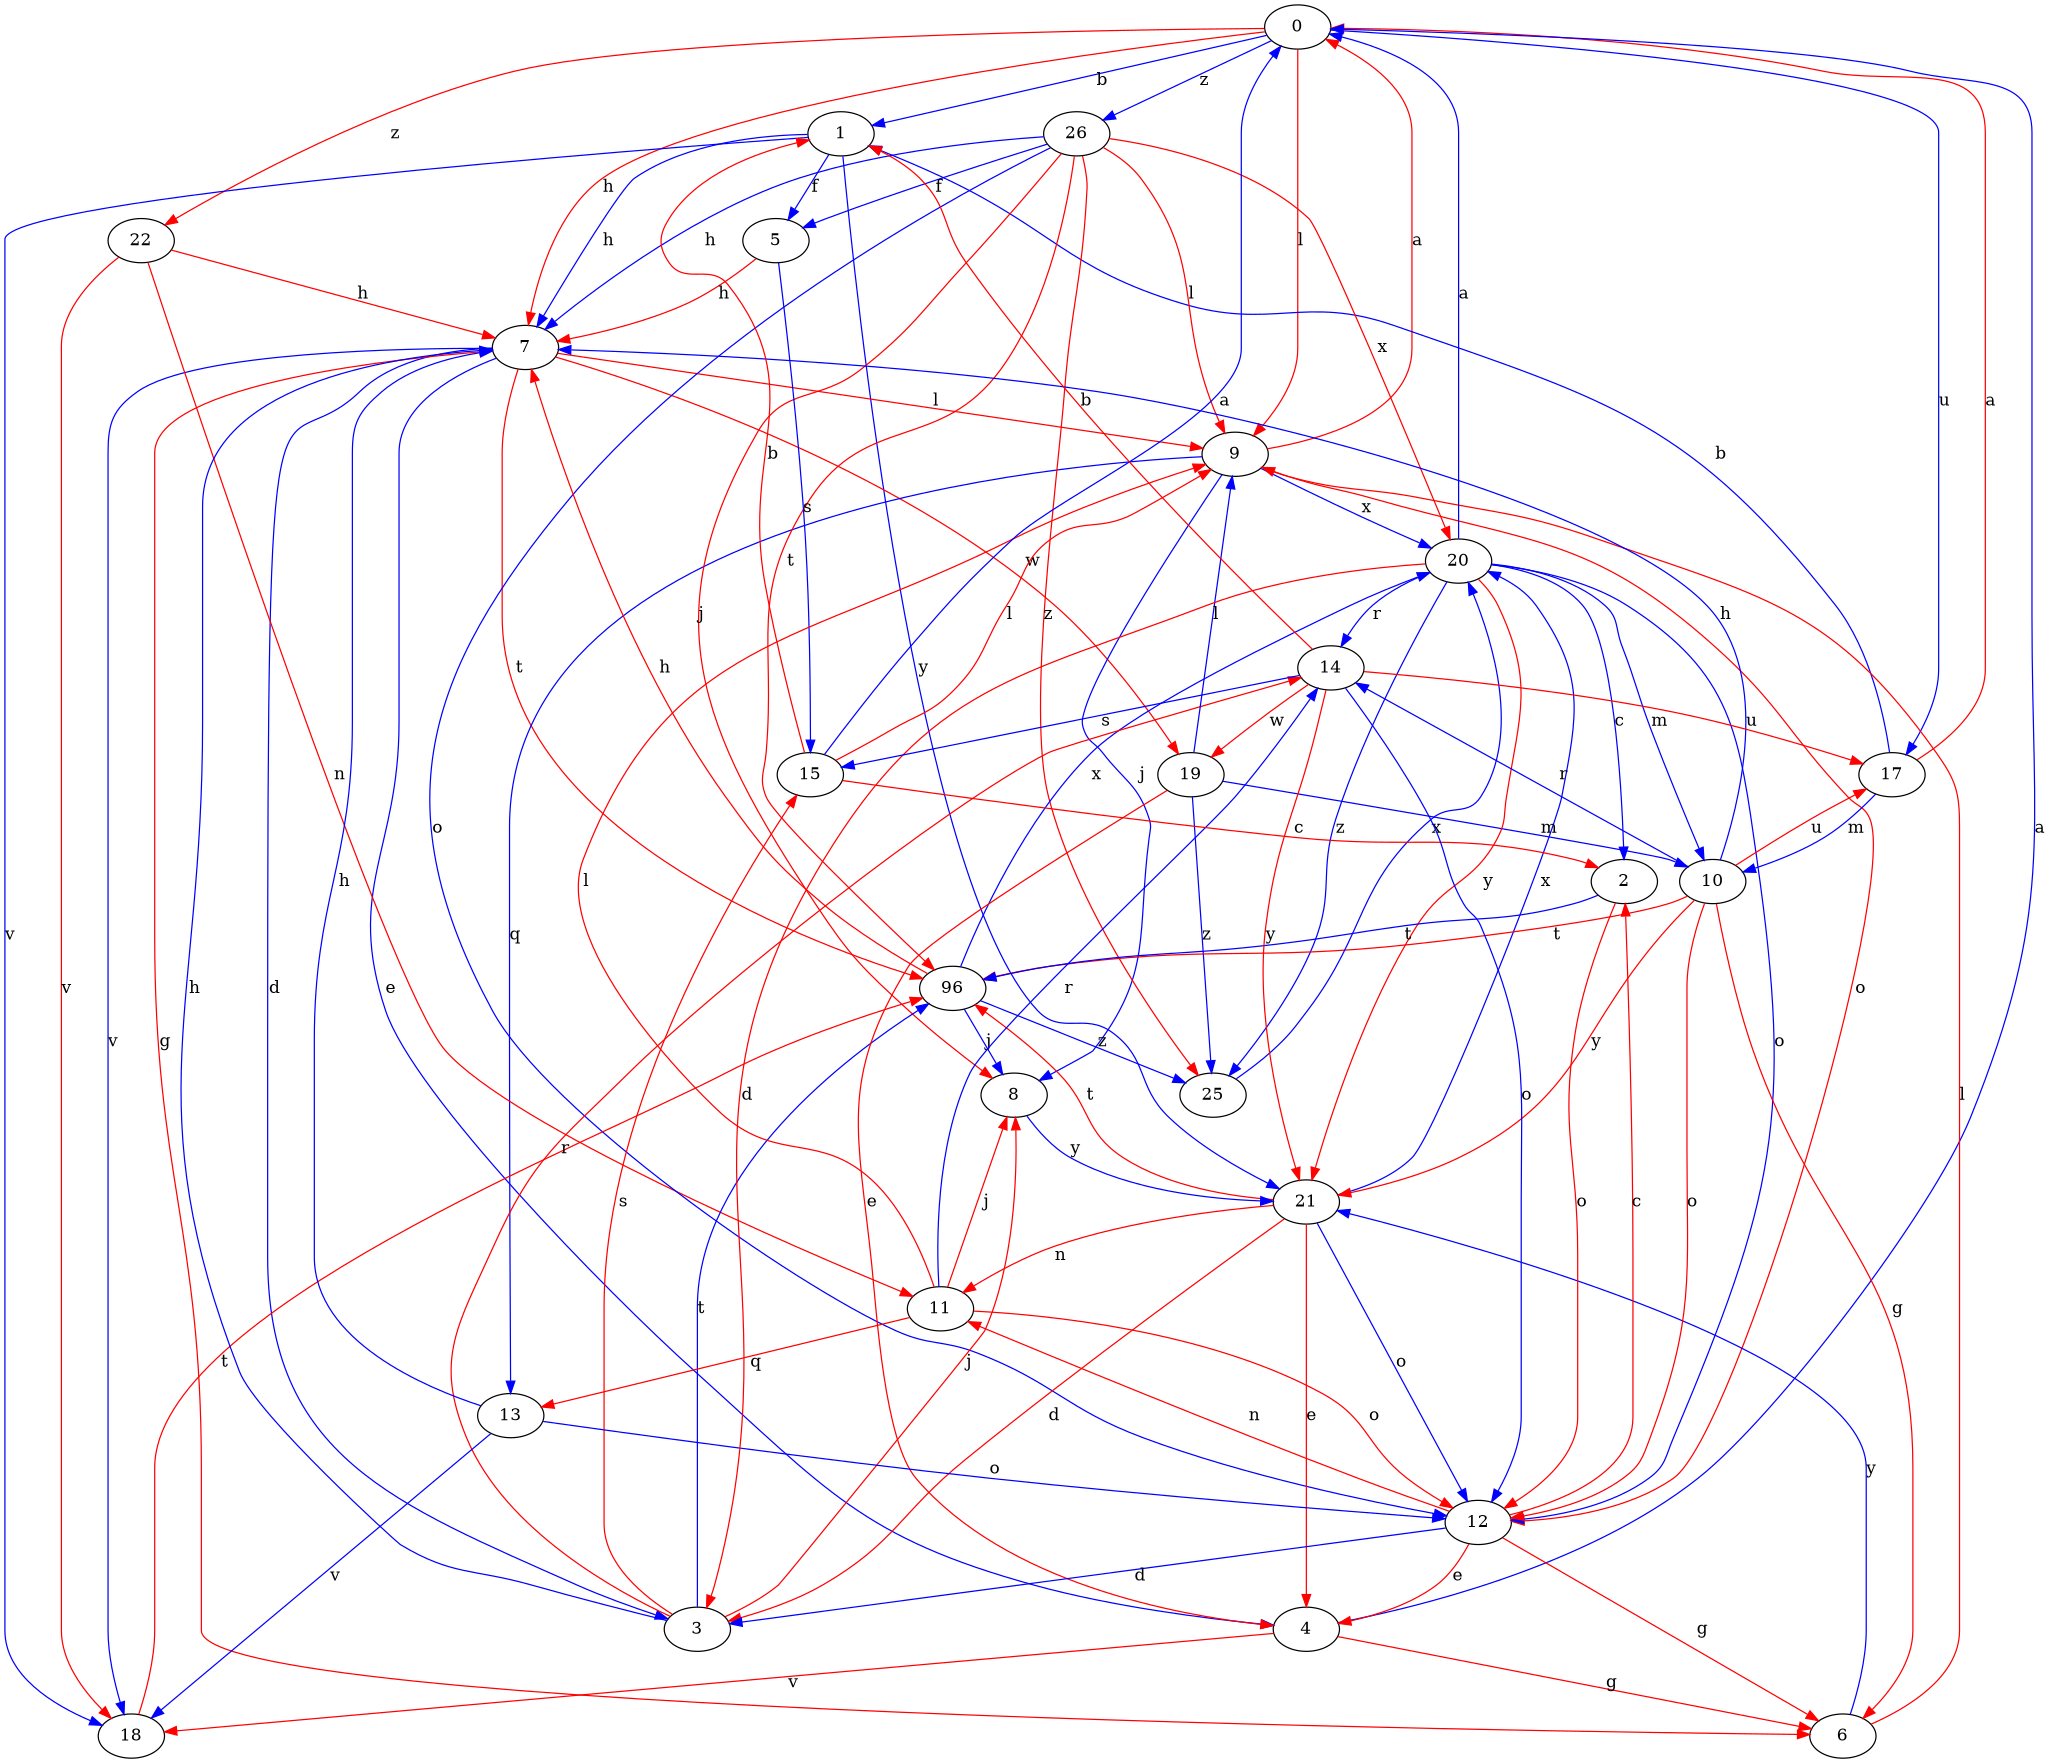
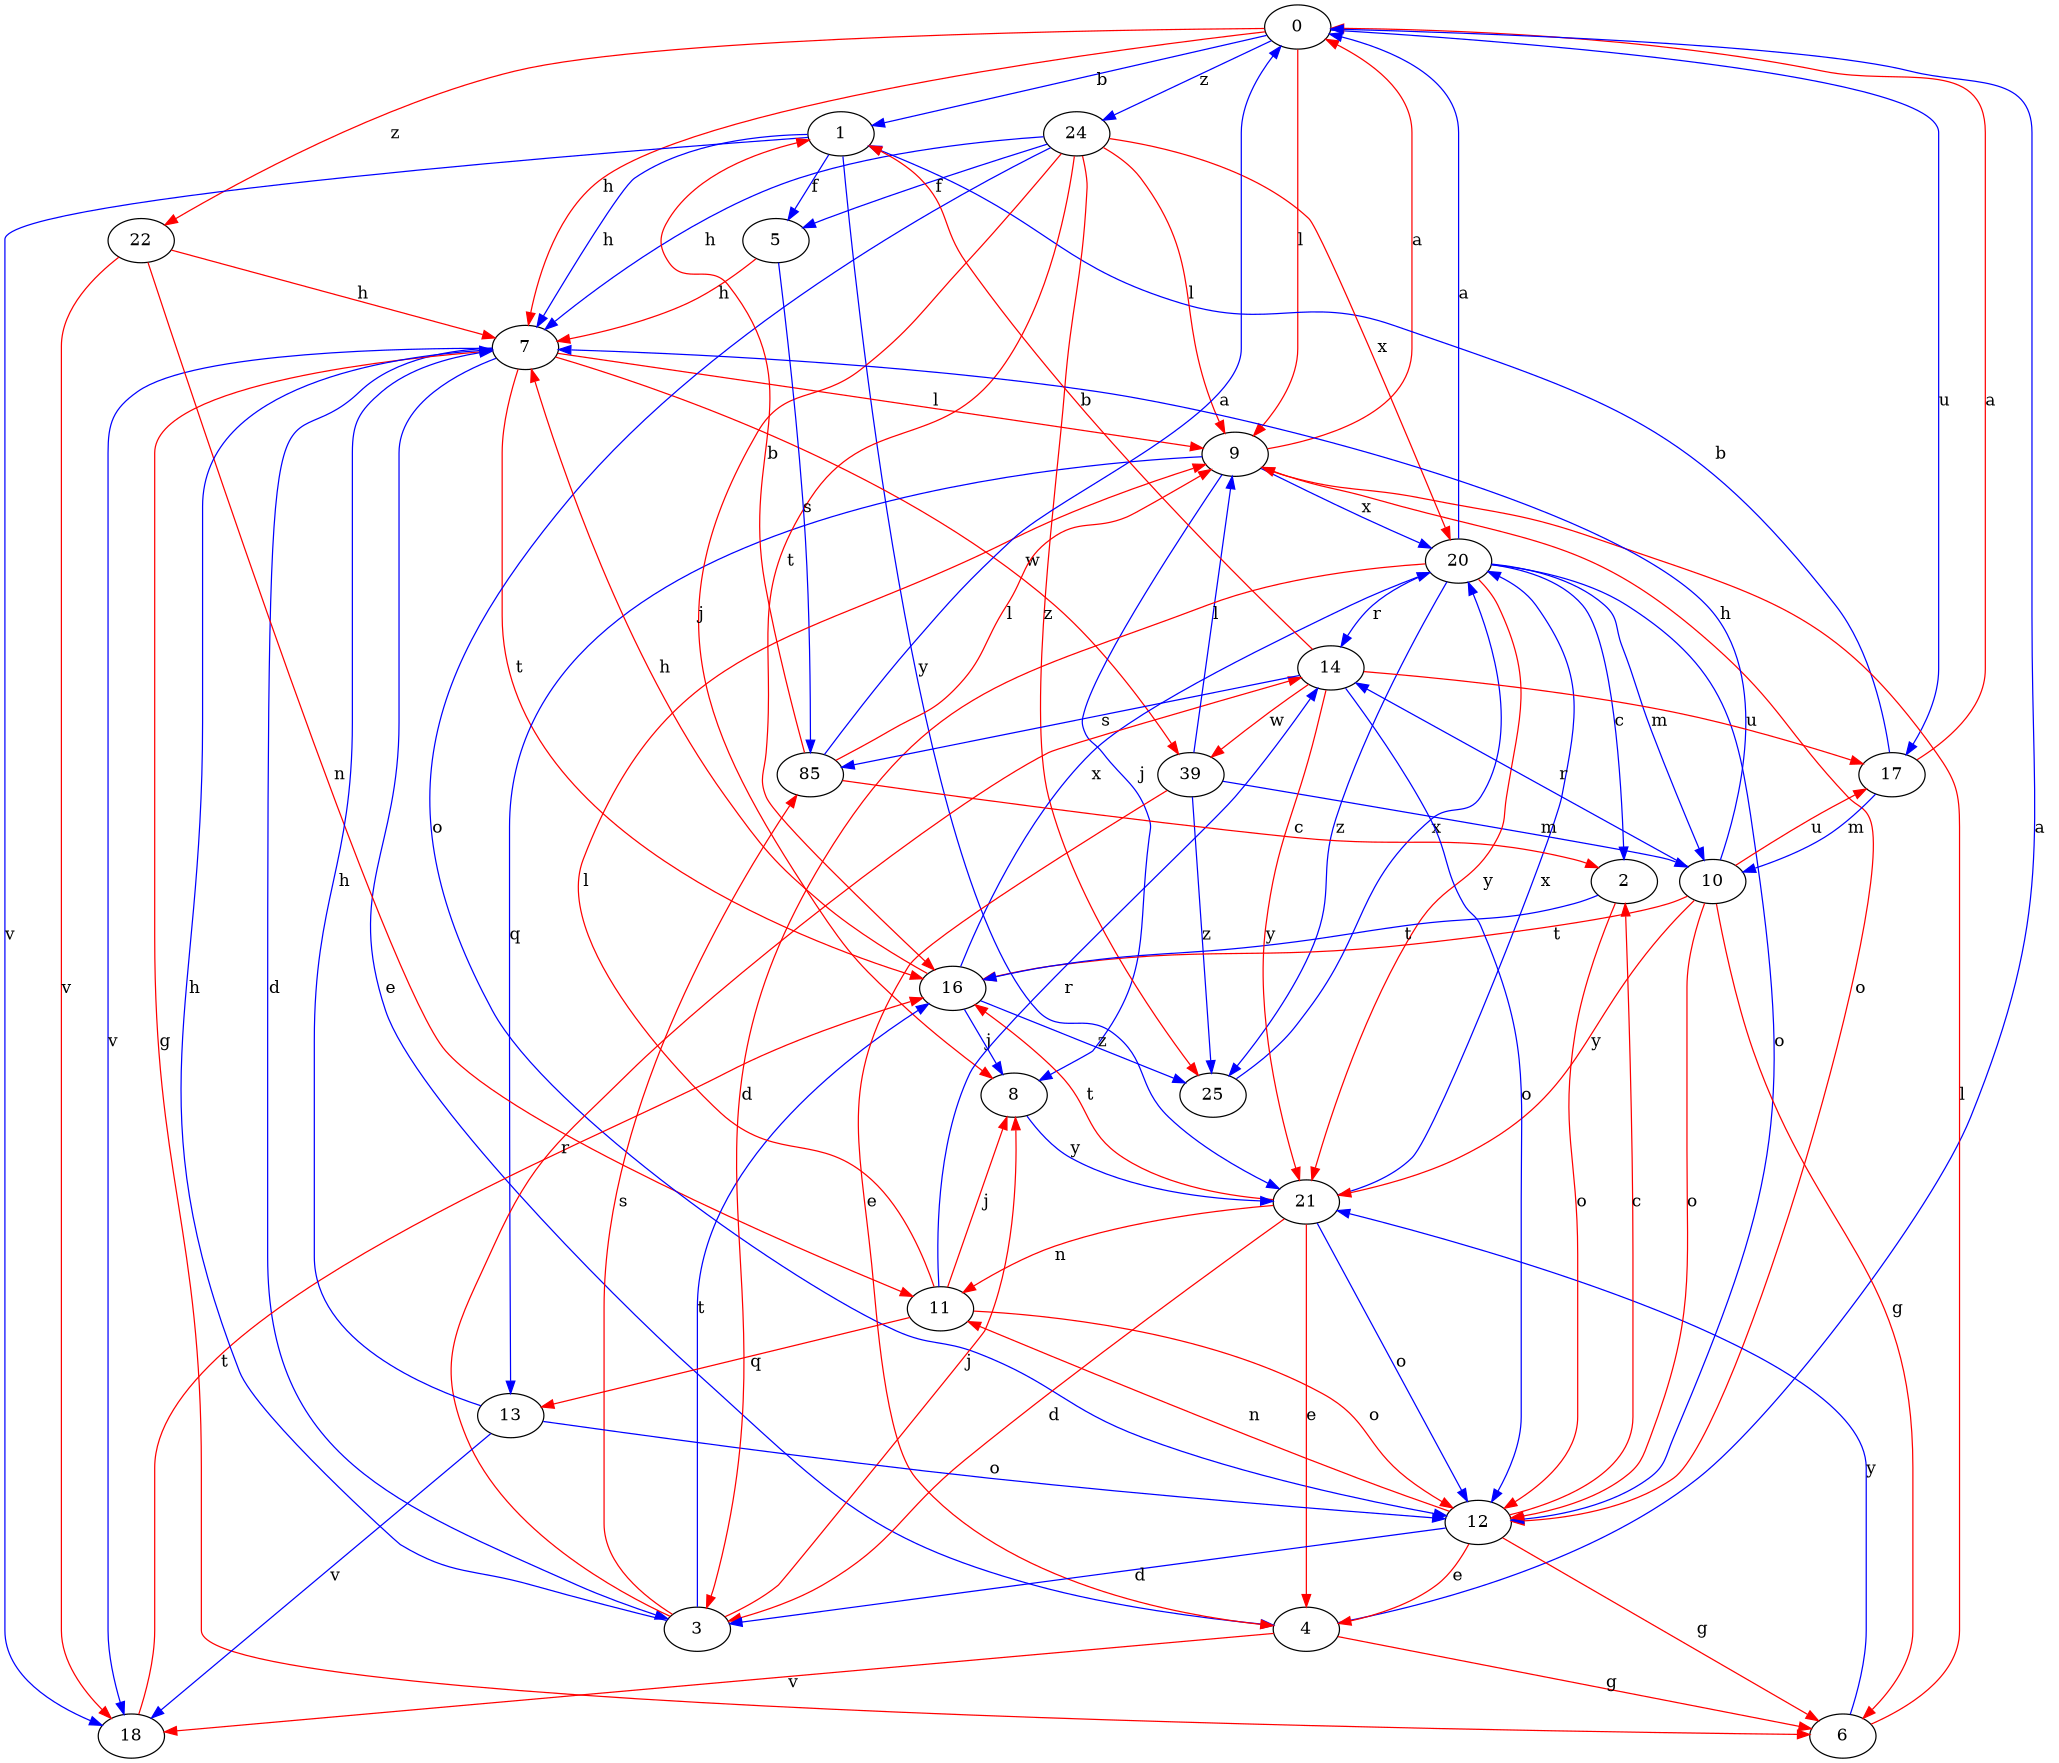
(1077, 134) -> (1077, 134)
(810, 775) -> (810, 775)
(1191, 775) -> (1191, 775)
(953, 988) -> (953, 988)
